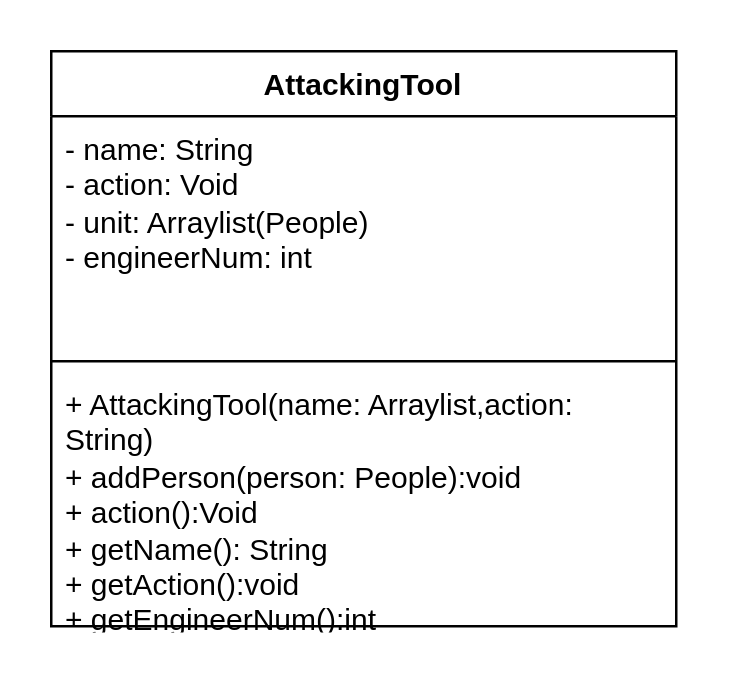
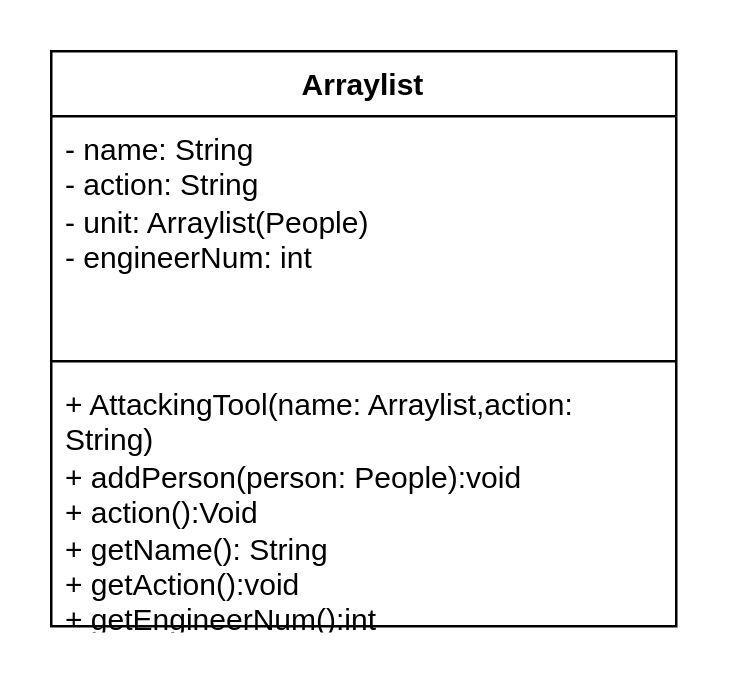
(364, 87) -> (364, 87)
(249, 206) -> (249, 206)
